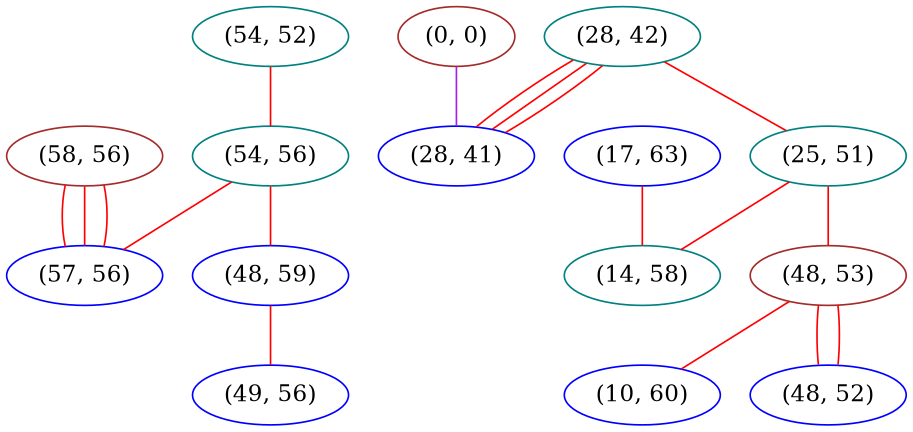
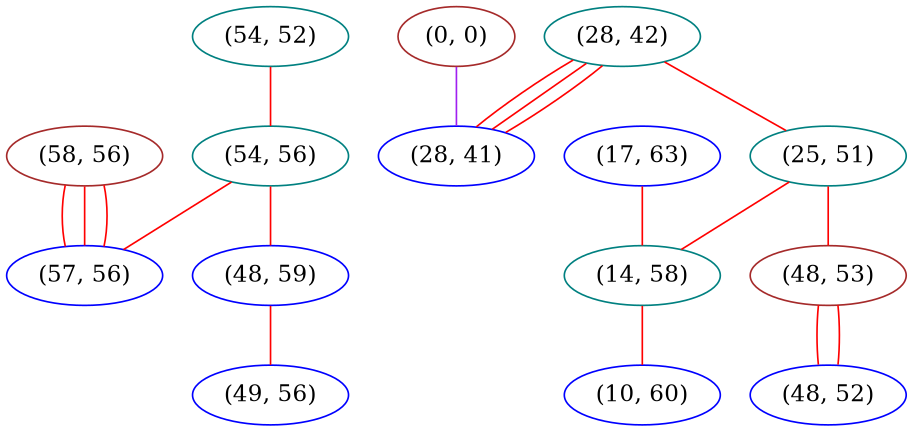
(735, 335) -> (642, 335)
